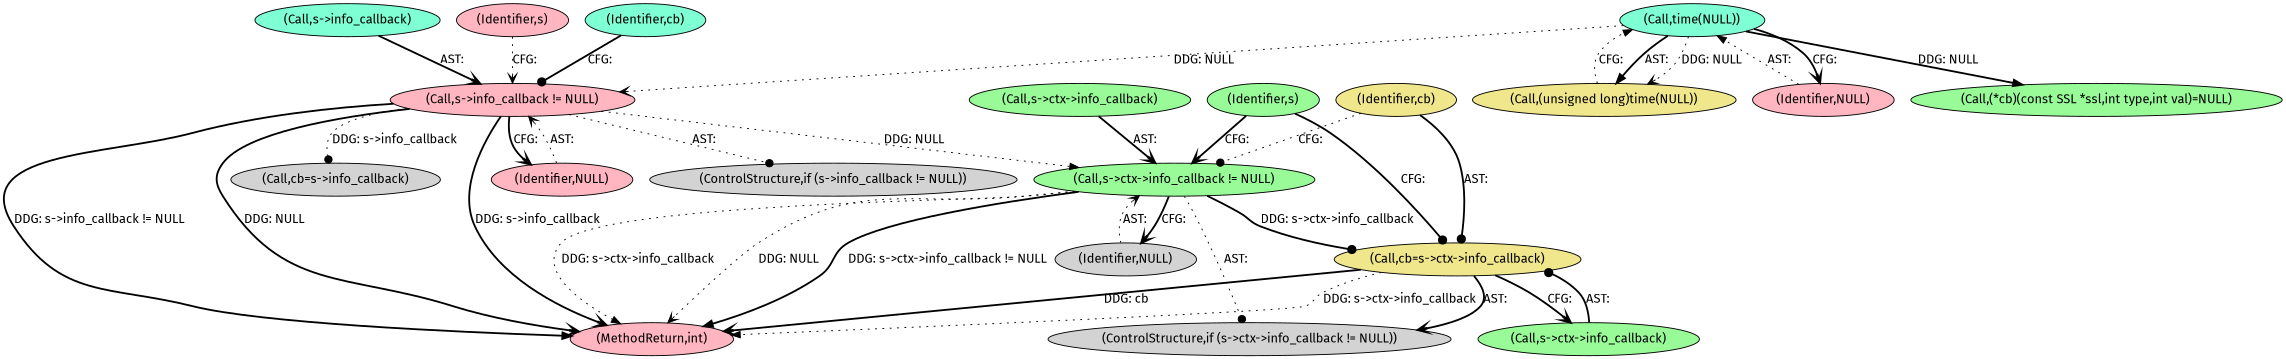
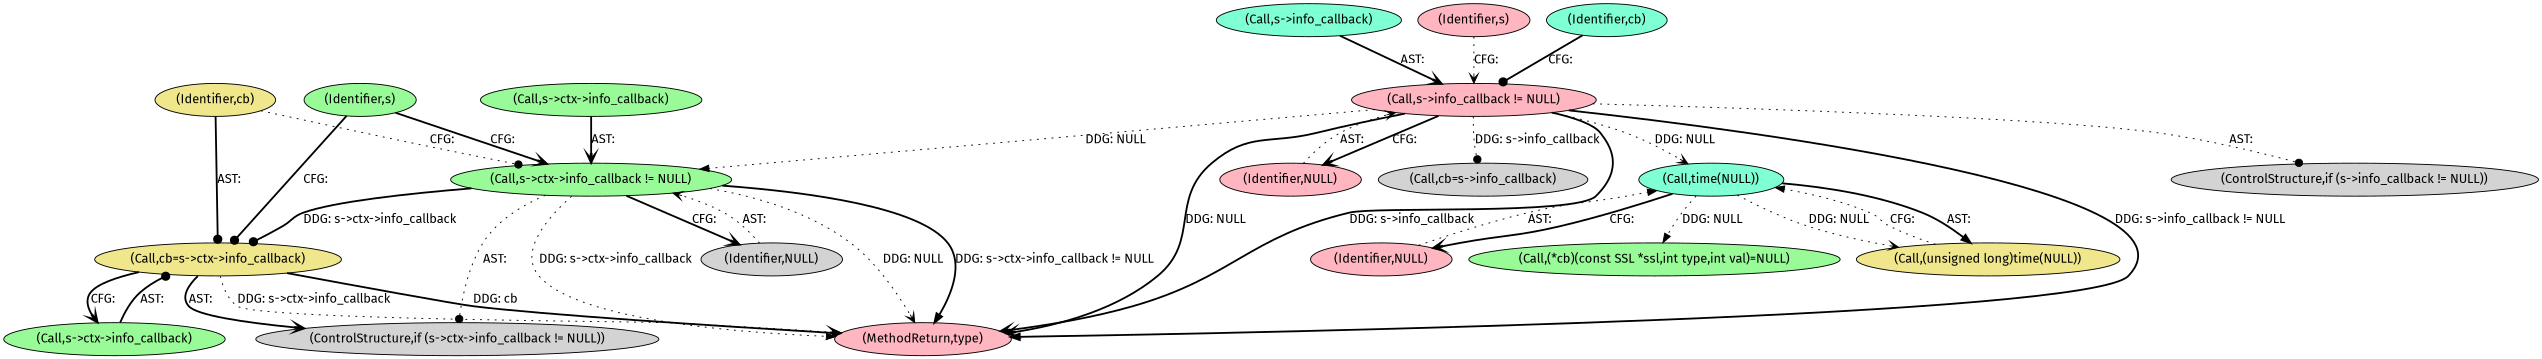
(1880, 57) -> (1681, 214)
(1126, 58) -> (1618, 130)
(652, 339) -> (923, 339)
